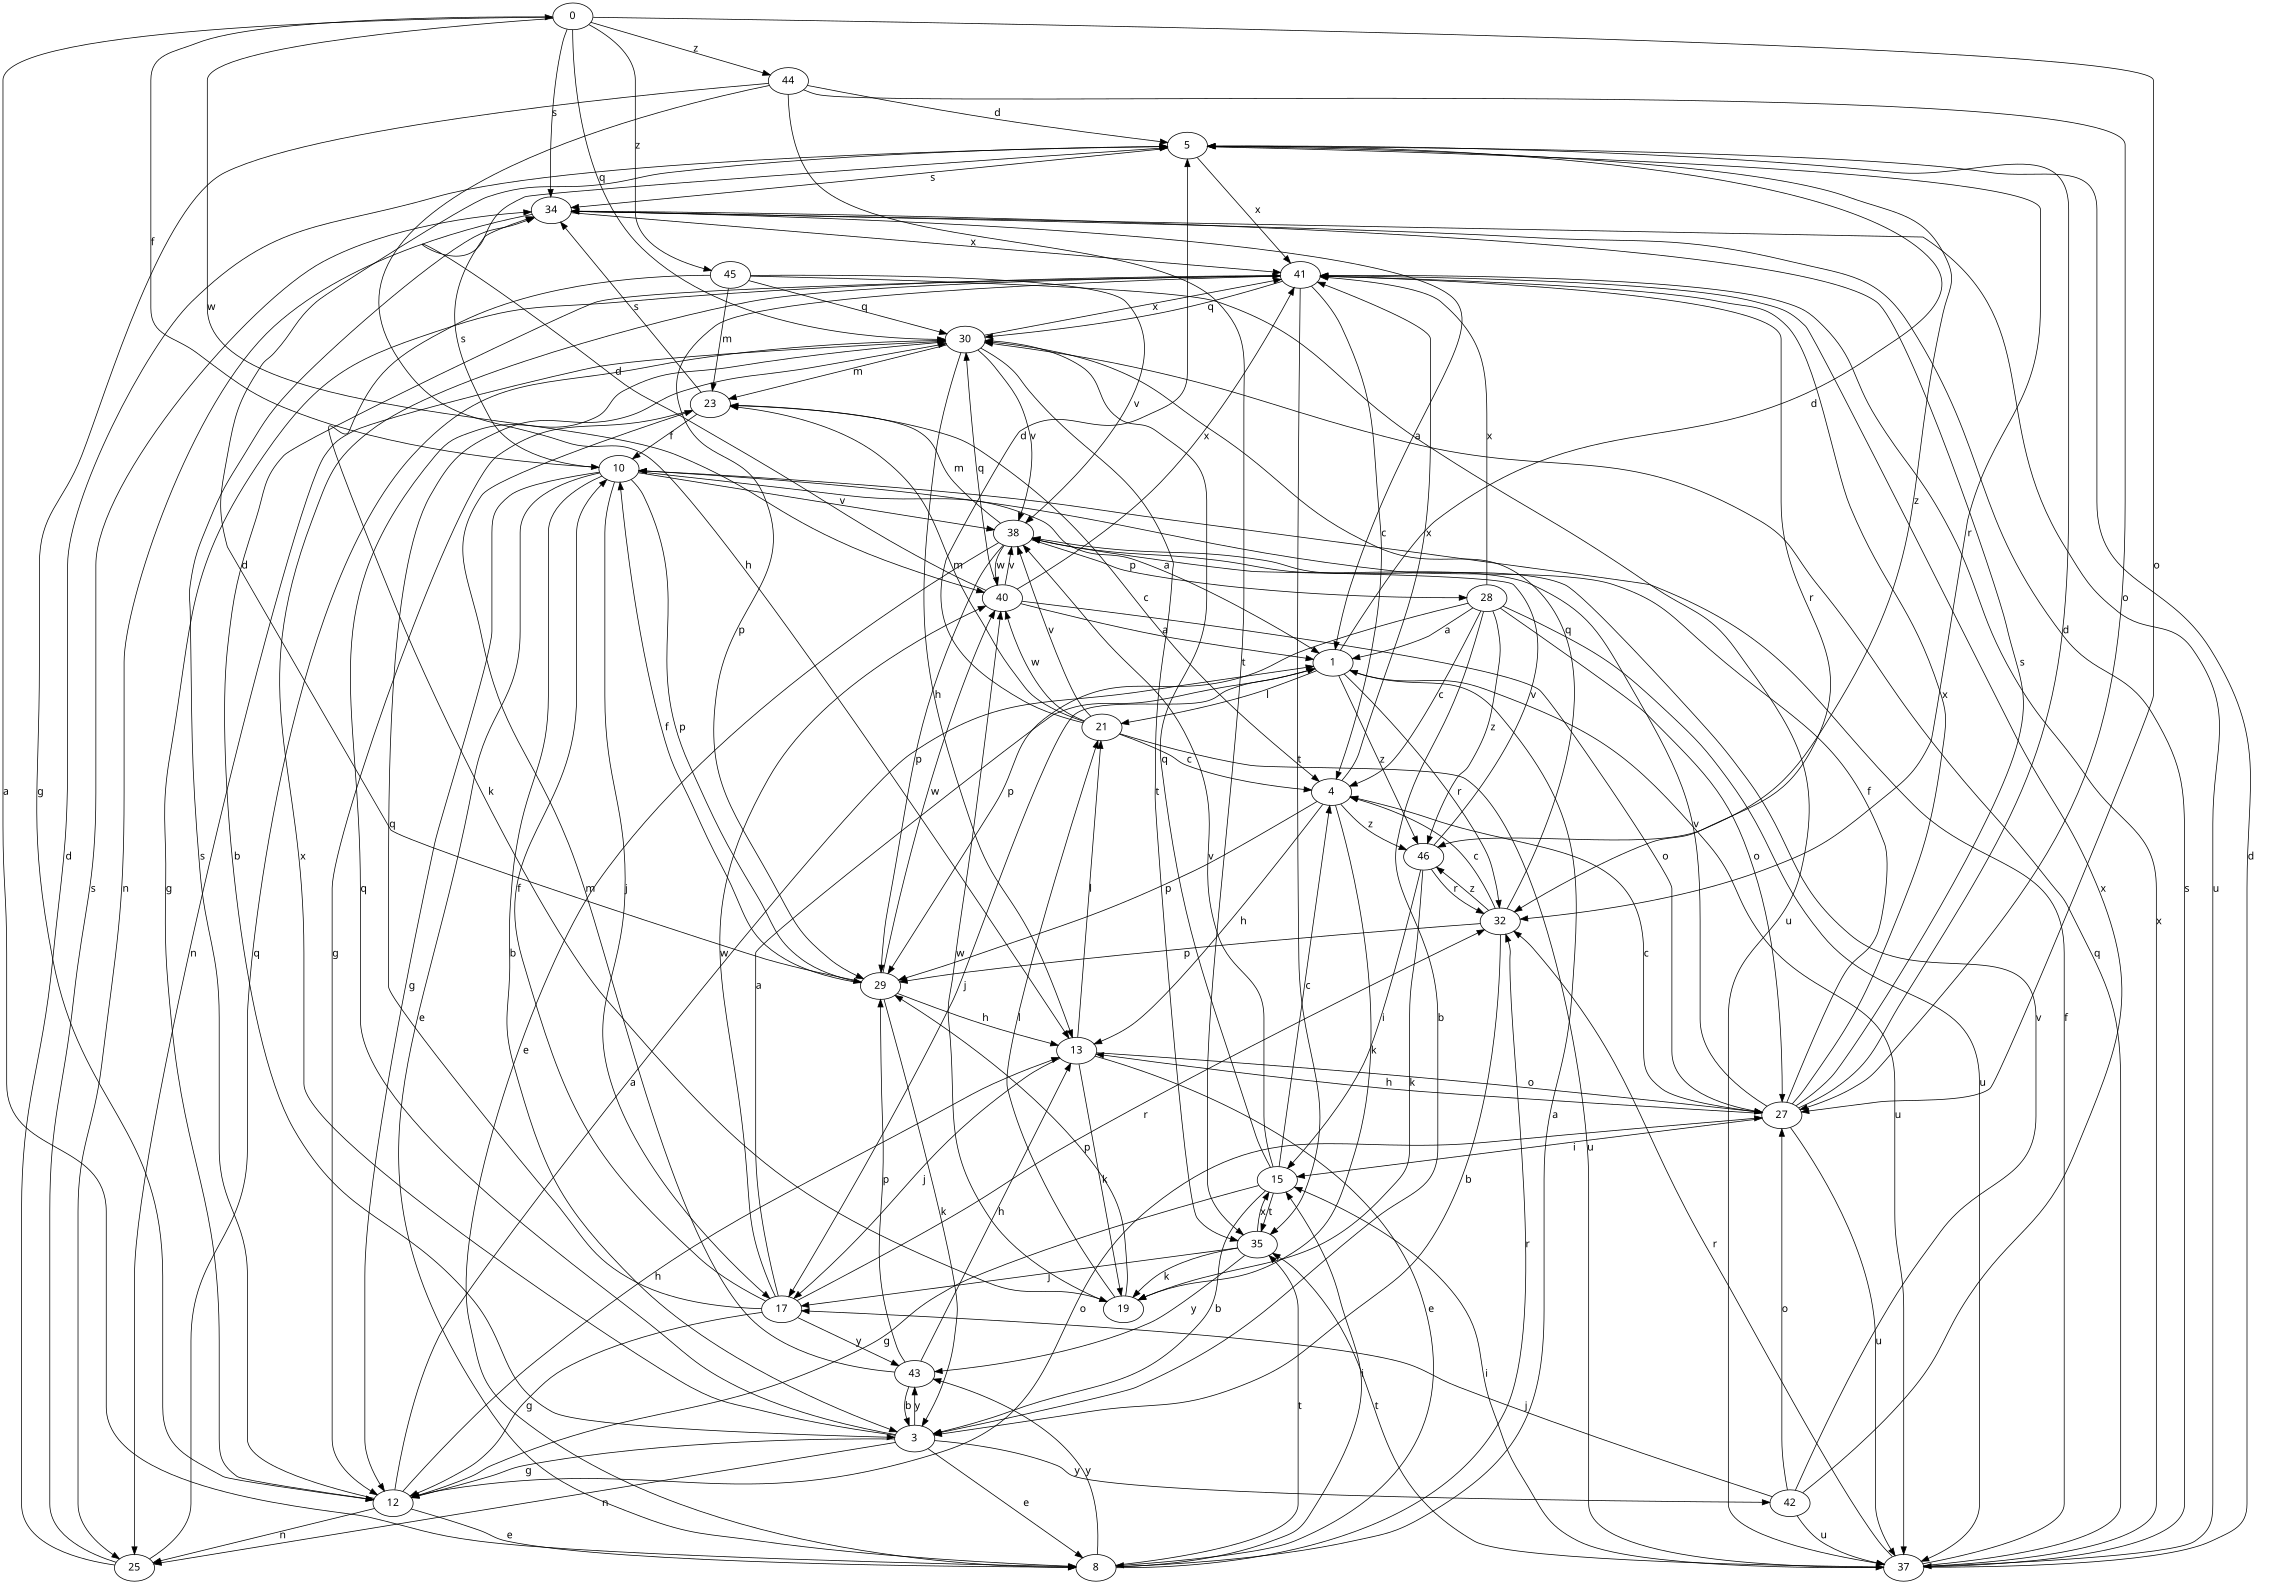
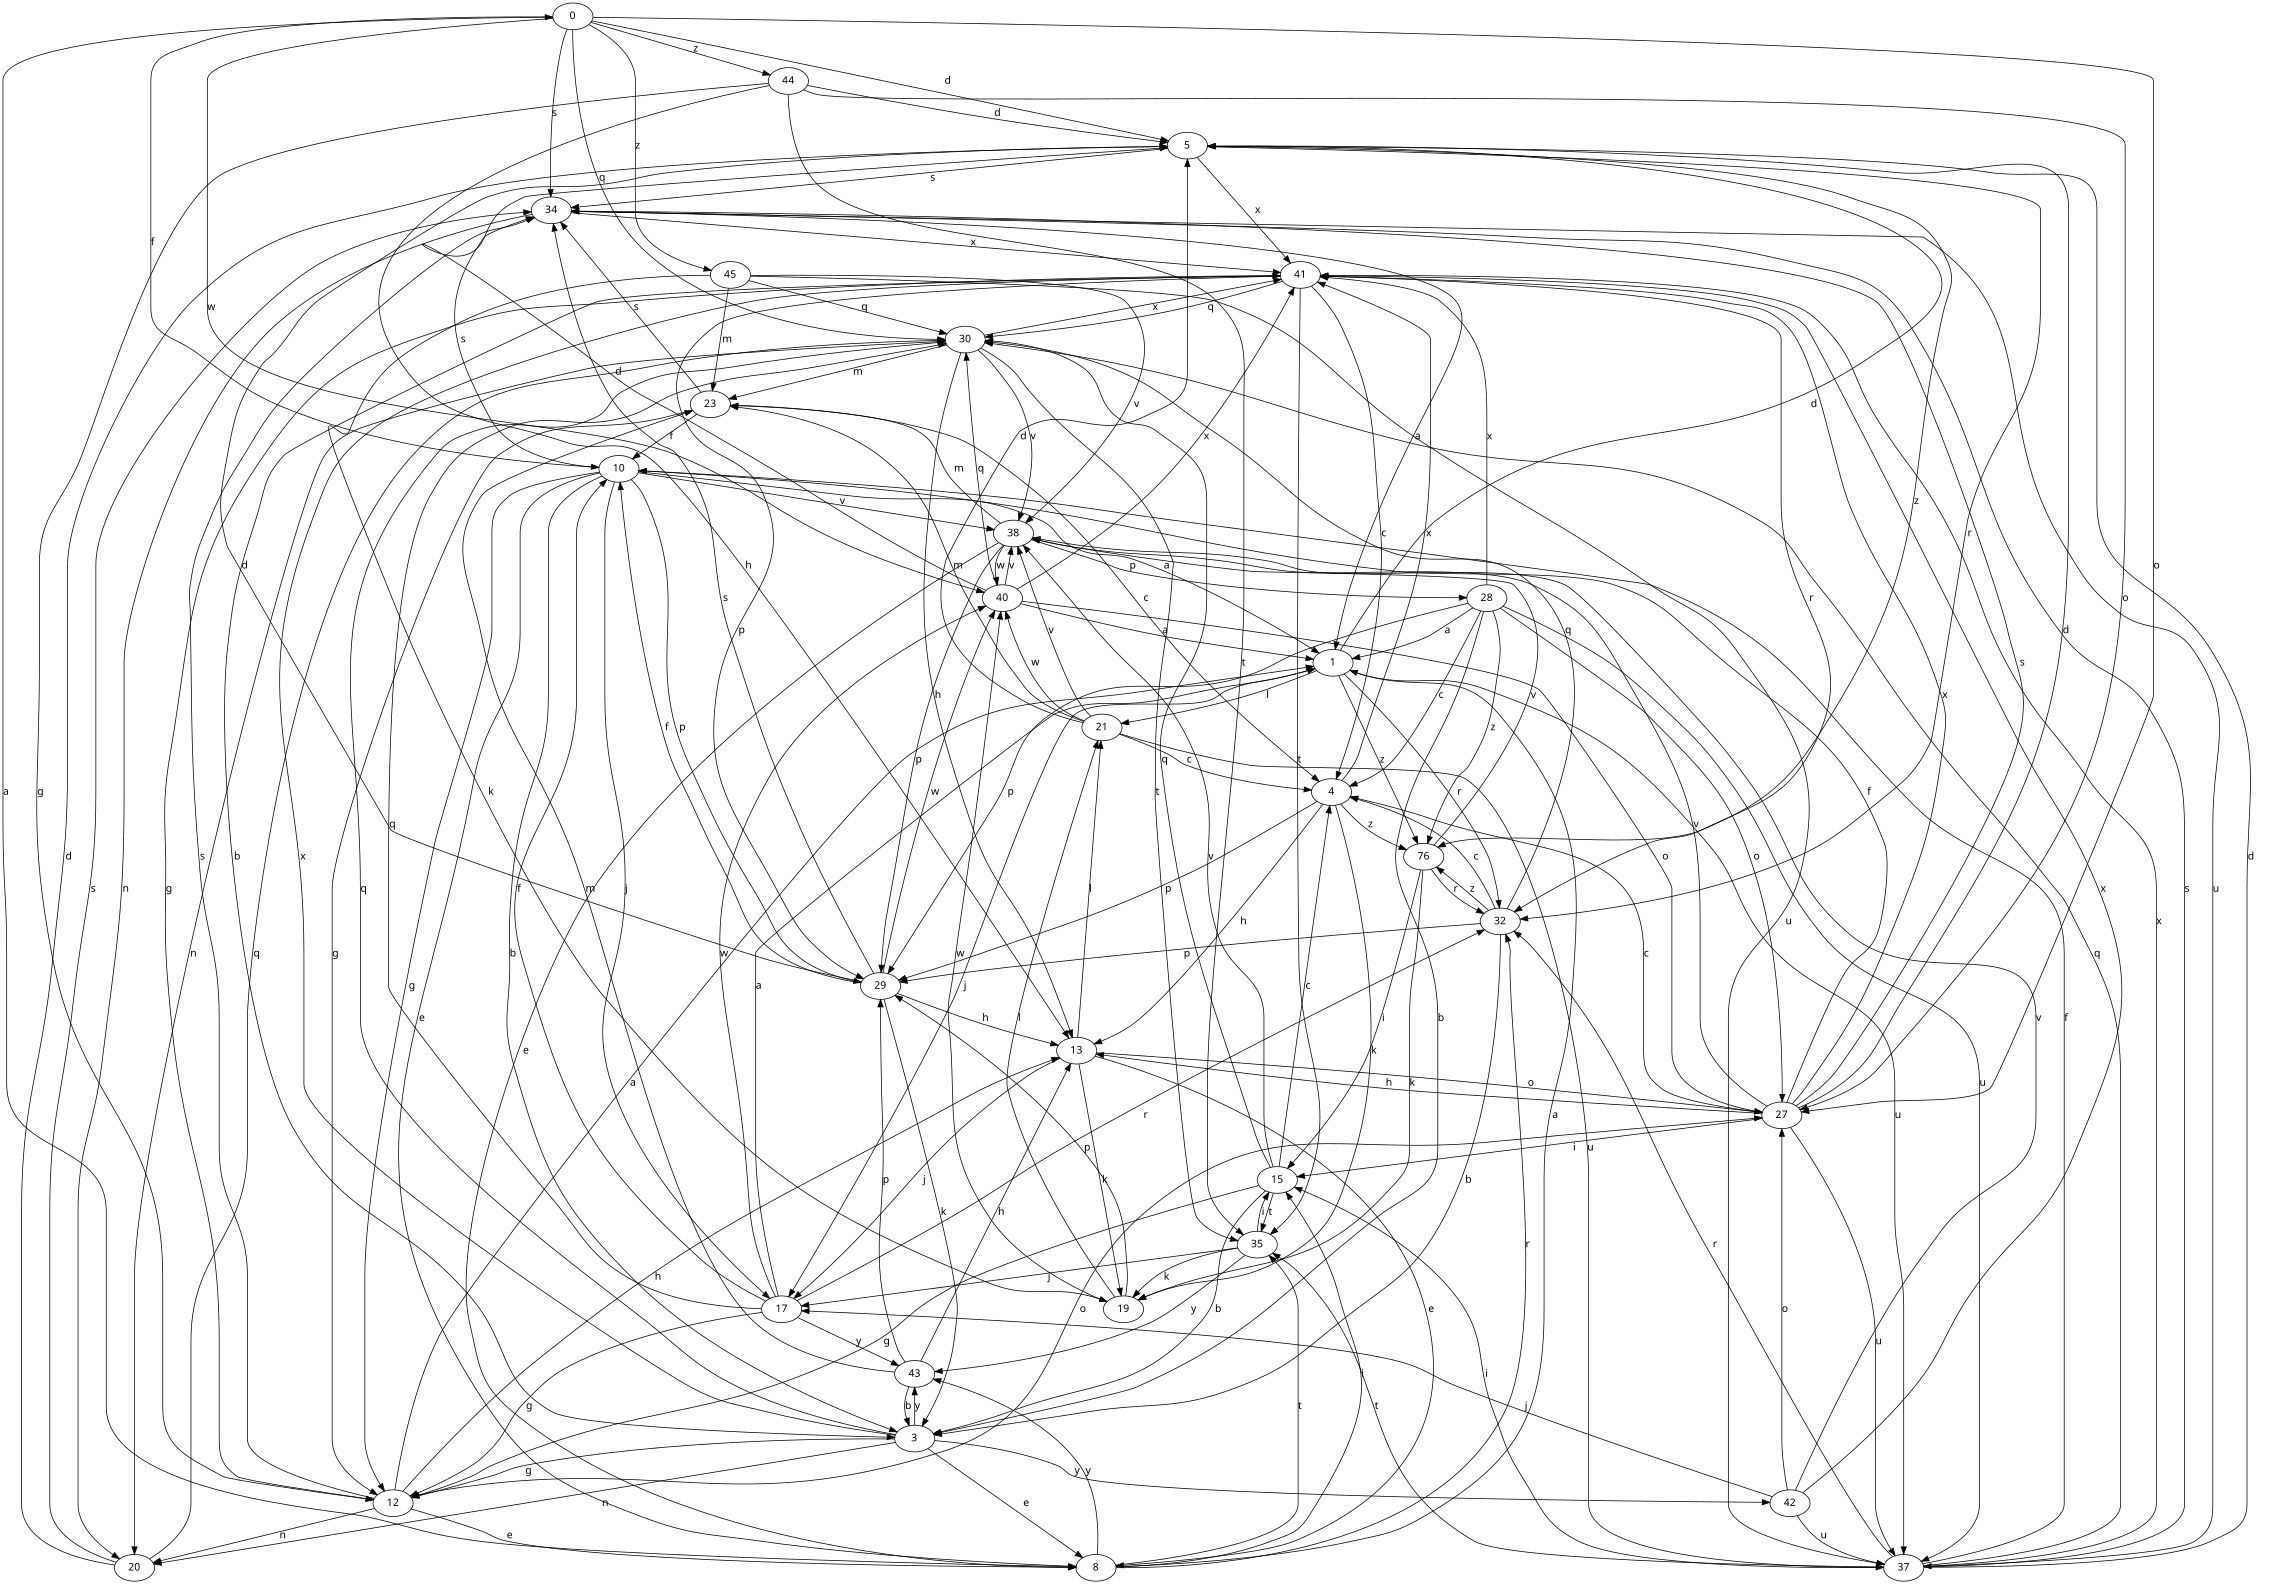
none -> (877, 79)
none -> (720, 593)
(1424, 857) -> (1424, 857)
(1263, 1212) -> (1263, 1212)
(134, 1568) -> (134, 1568)
